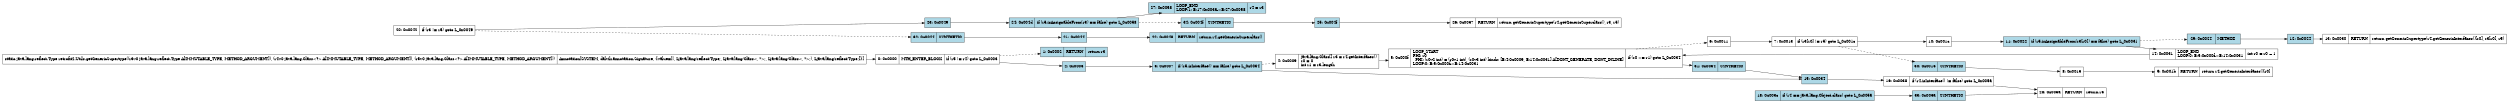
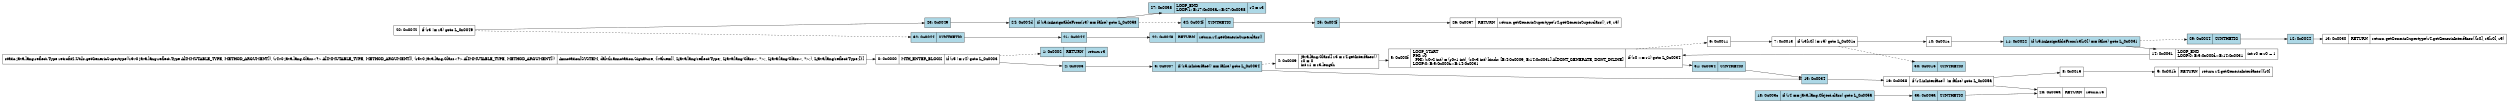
(2226, 39) -> (2227, 39)
(2011, 69) -> (2026, 75)
